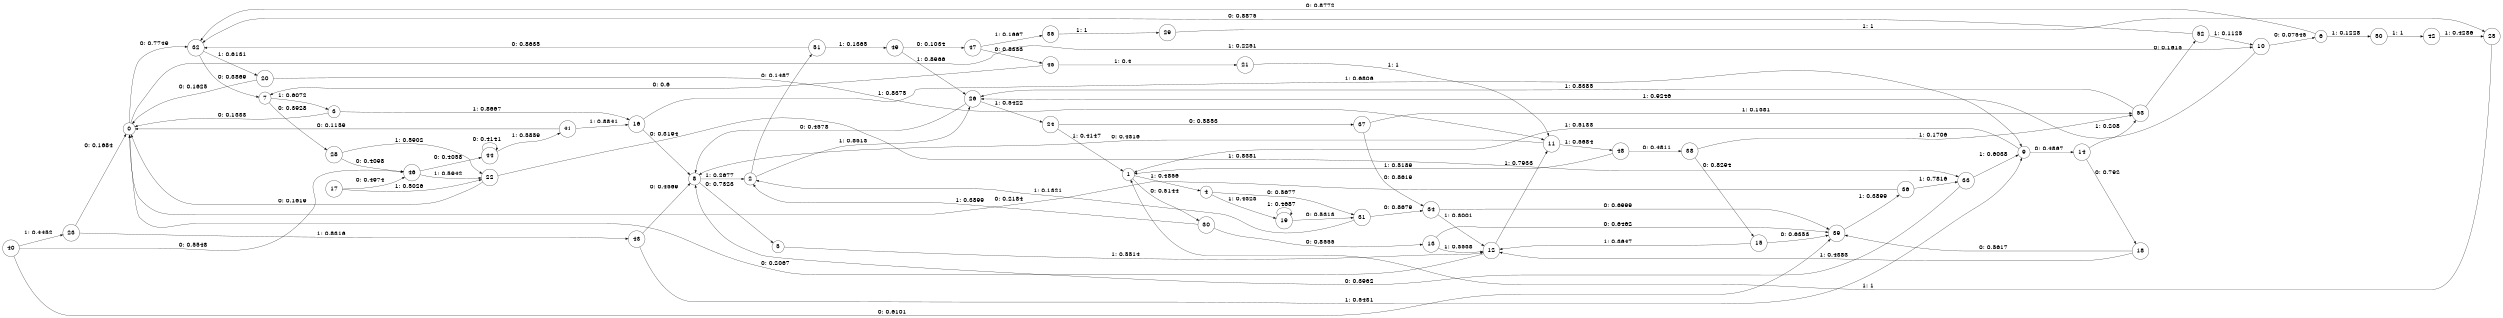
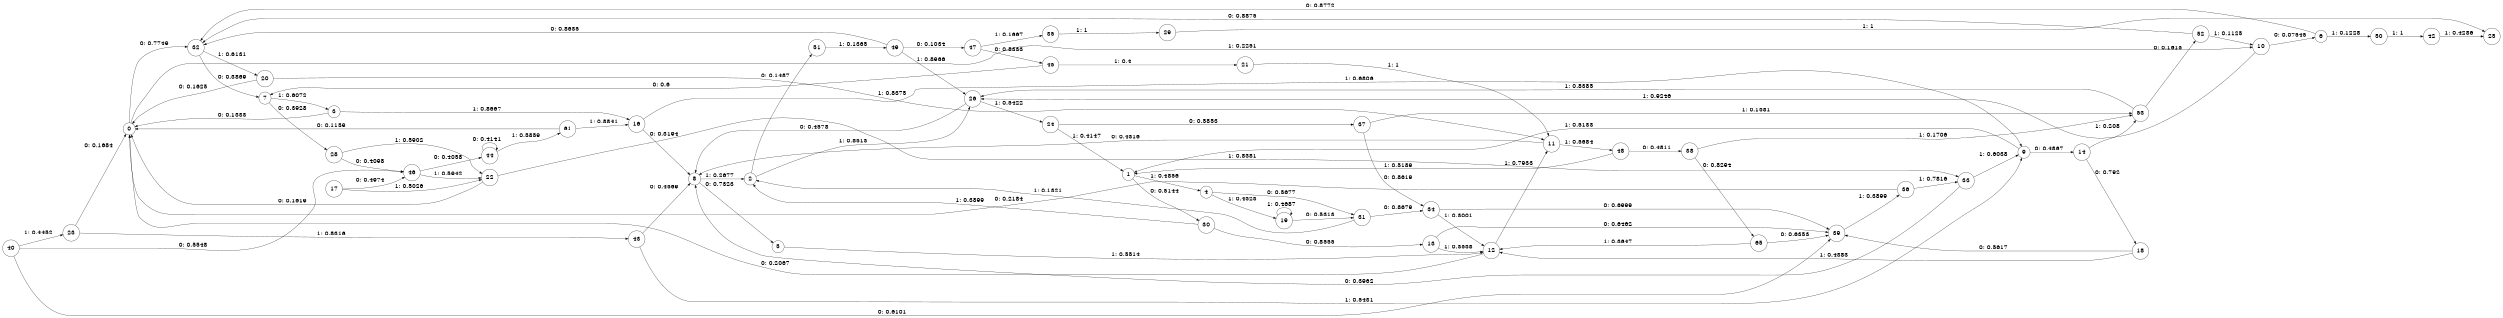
(508, 48) -> (547, 32)
(568, 129) -> (568, 129)
(1759, 243) -> (1759, 243)
(1894, 289) -> none
